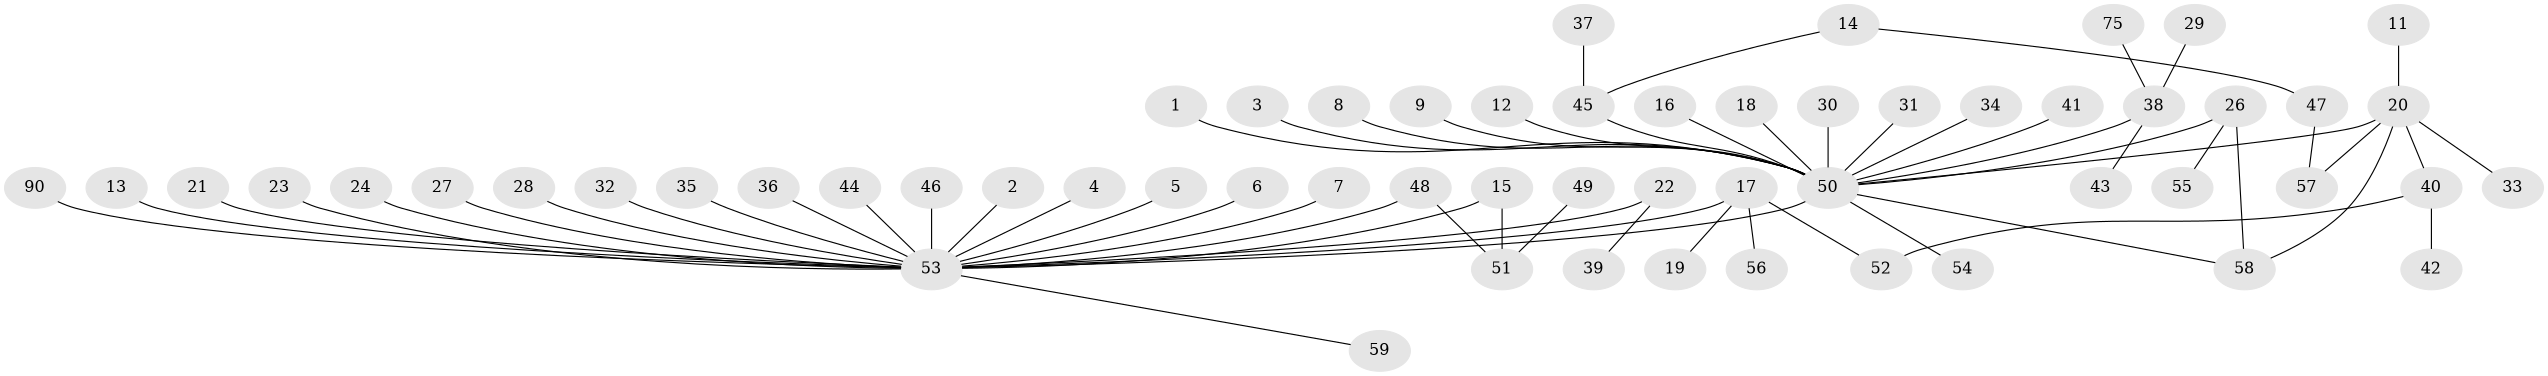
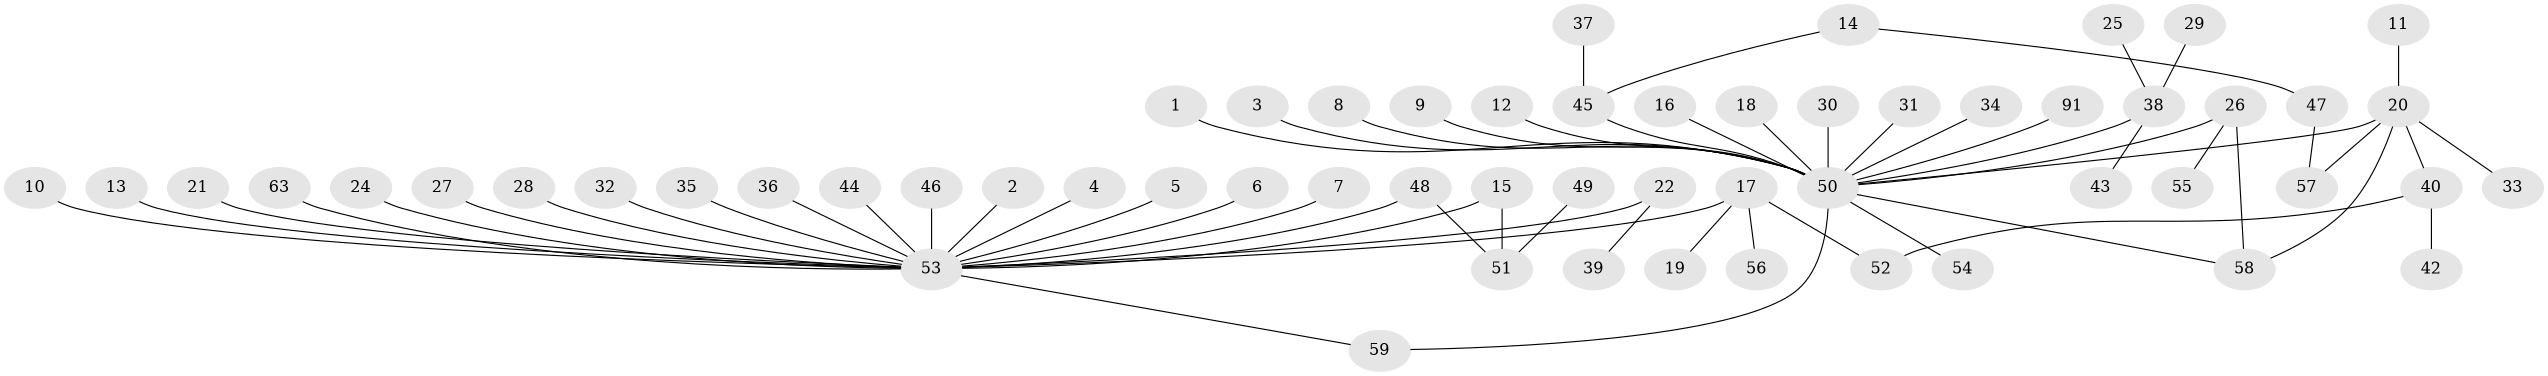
(2113, 25) -> (2113, 25)
(2073, 106) -> (2073, 106)
(35, 188) -> (35, 188)
(280, 188) -> (280, 188)
(1555, 239) -> (1652, 333)
